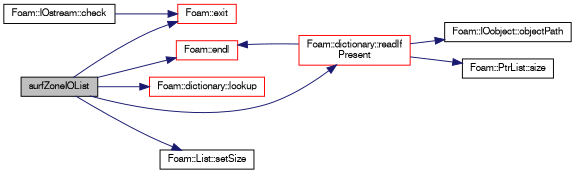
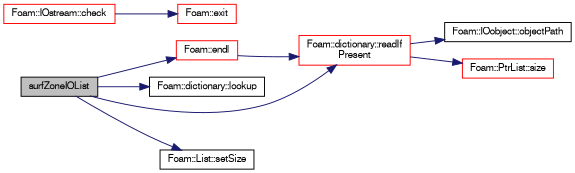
(59, 14) -> (59, 14)
(273, 44) -> (263, 57)
(119, 48) -> none
(508, 69) -> (508, 69)
(207, 87) -> (207, 87)
